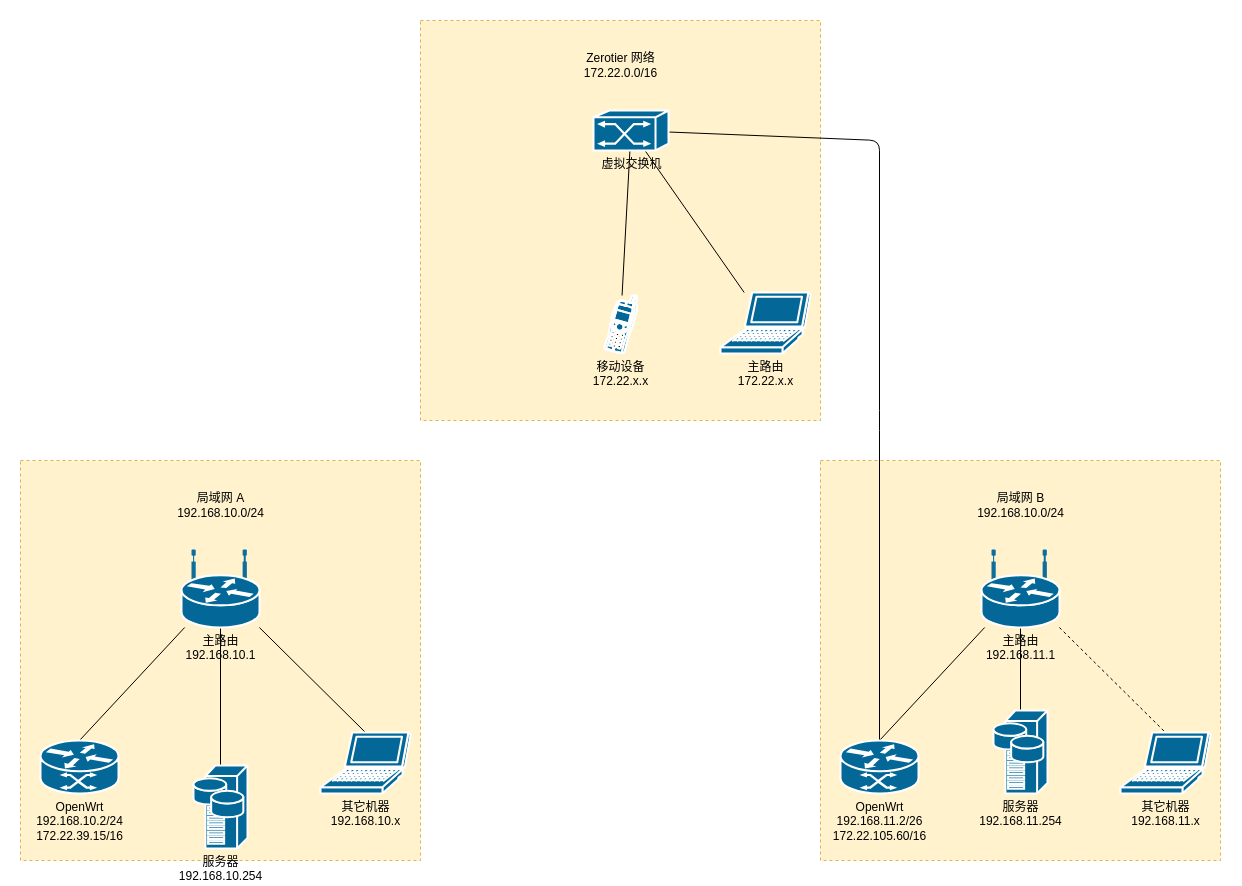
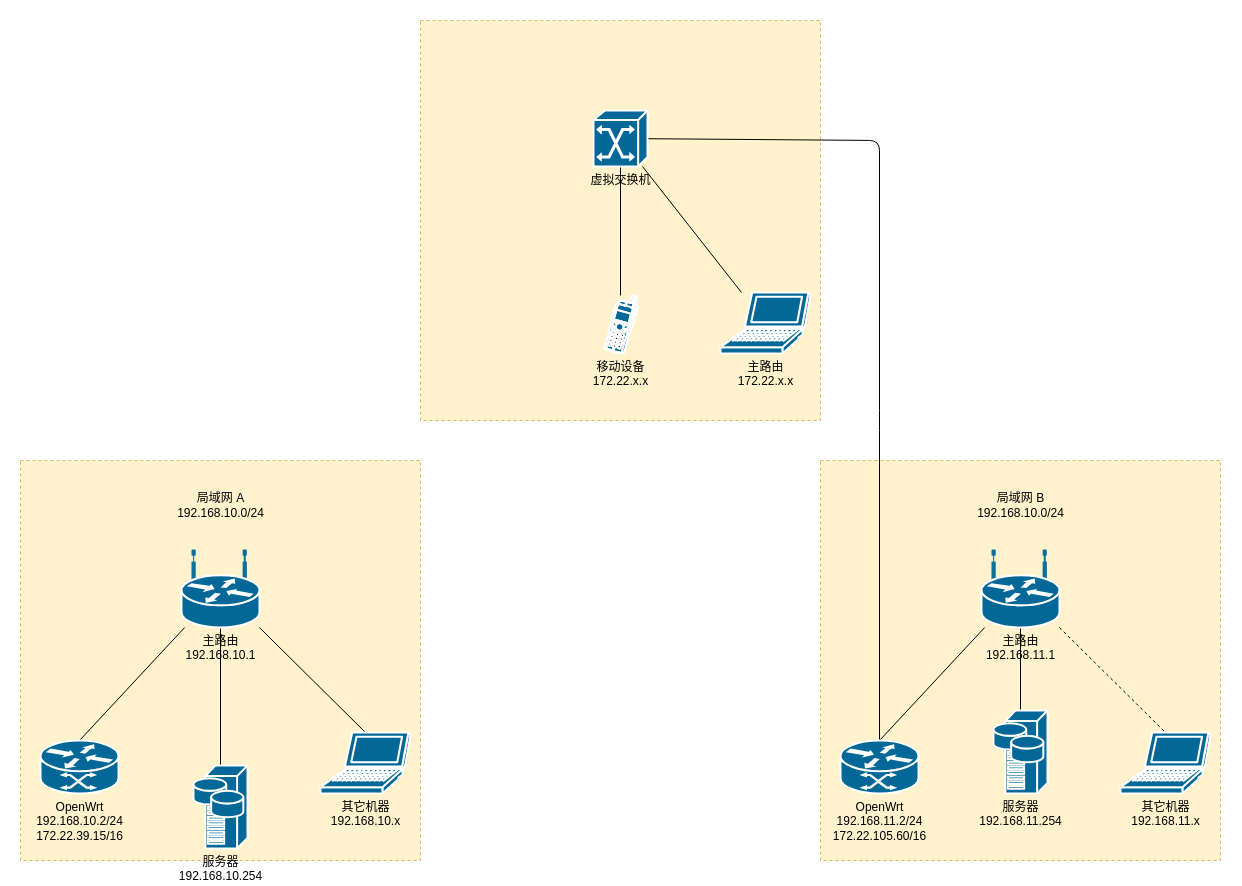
(621, 66) -> none
(631, 131) -> (621, 139)
(880, 822) -> (880, 822)
